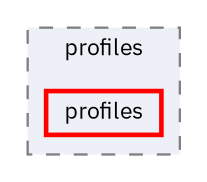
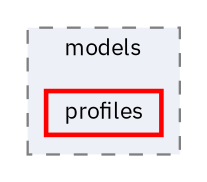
(104, 50) -> (104, 50)
